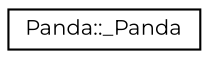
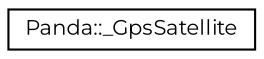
(104, 30) -> (132, 30)
